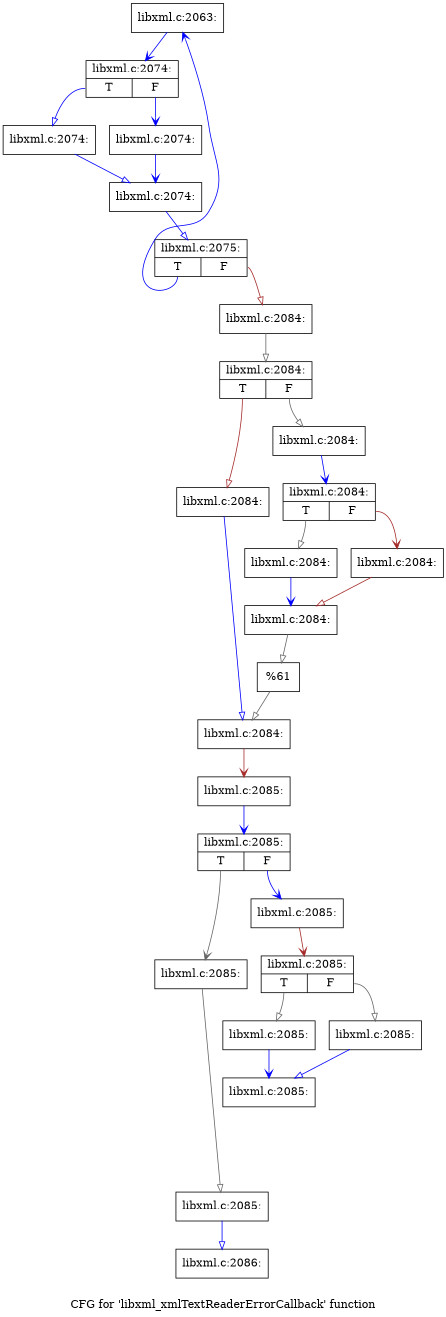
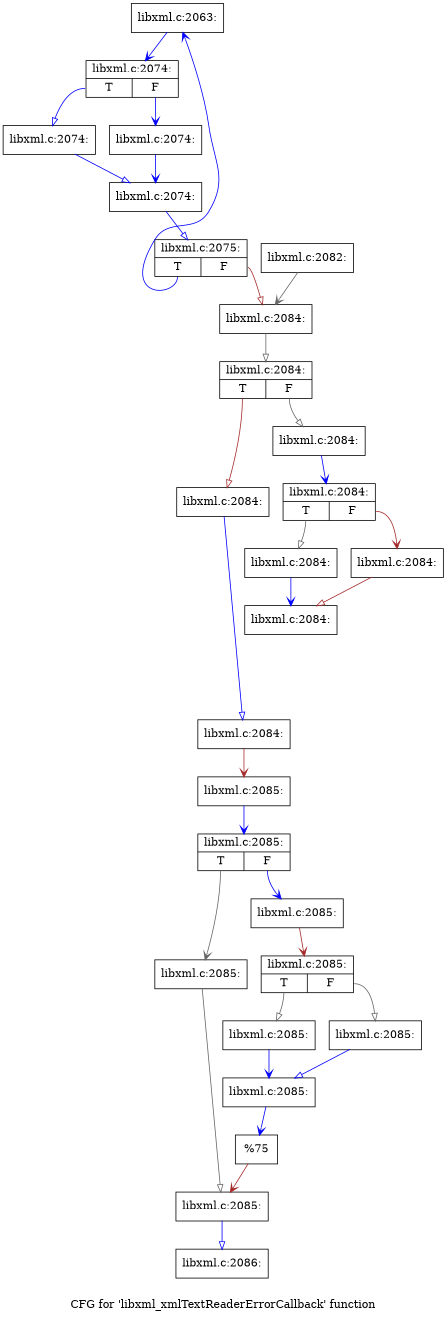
none -> (307, 258)
(278, 677) -> none
none -> (256, 1149)
